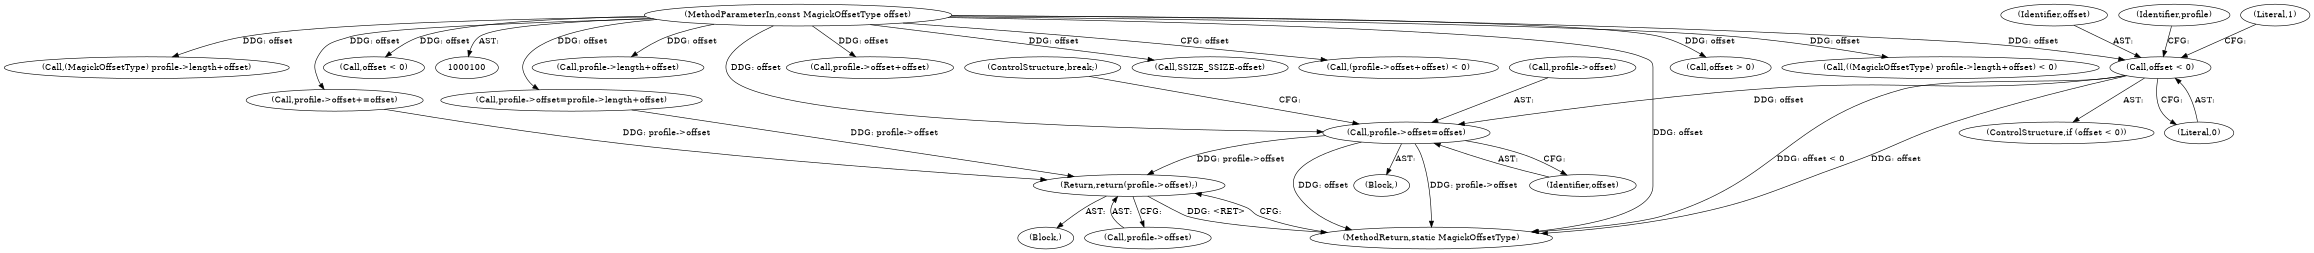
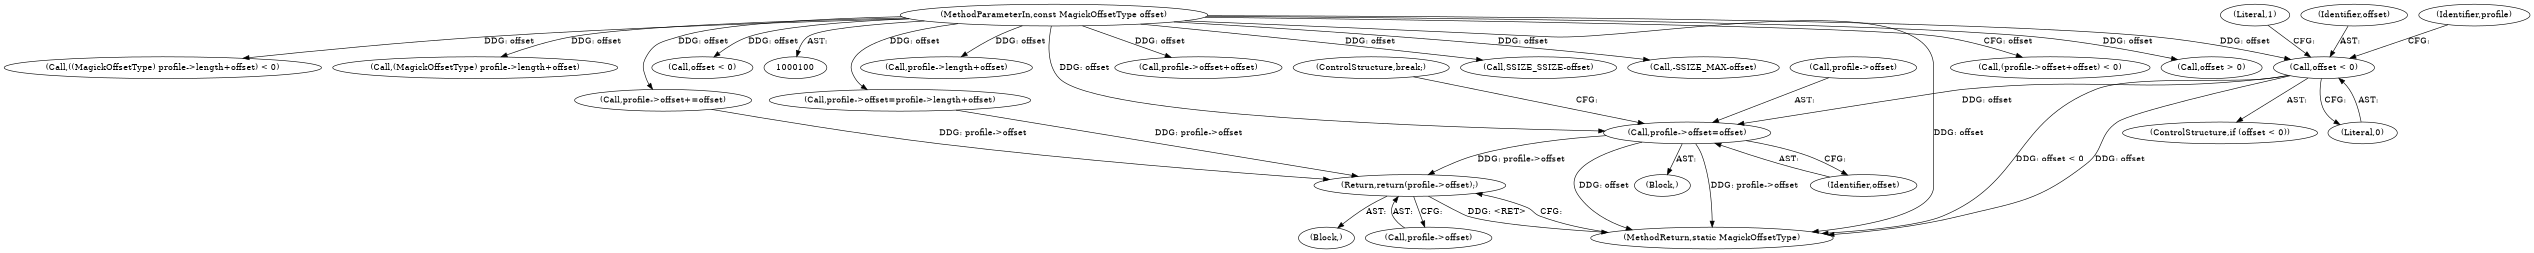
none -> (1704, 68)
